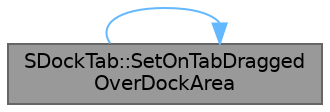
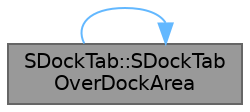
(165, 74) -> (125, 74)
